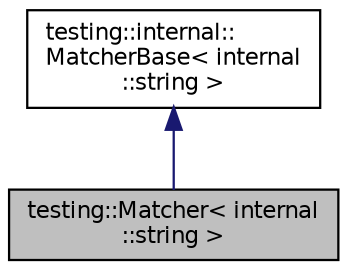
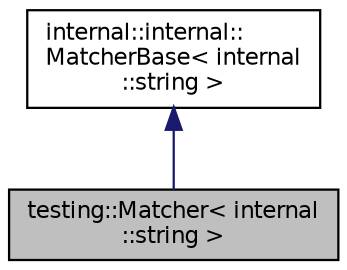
(174, 59) -> (174, 59)
